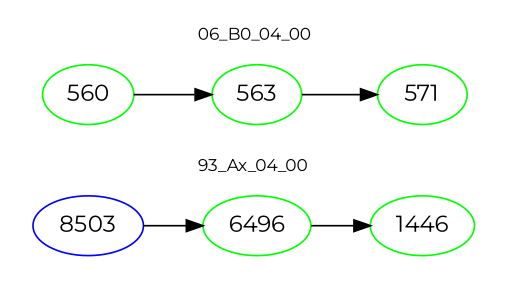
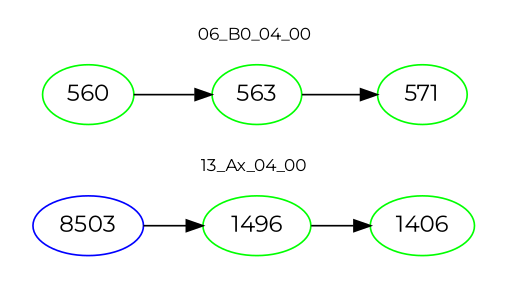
(254, 167) -> (254, 167)
(257, 226) -> (257, 226)
(422, 226) -> (422, 226)
